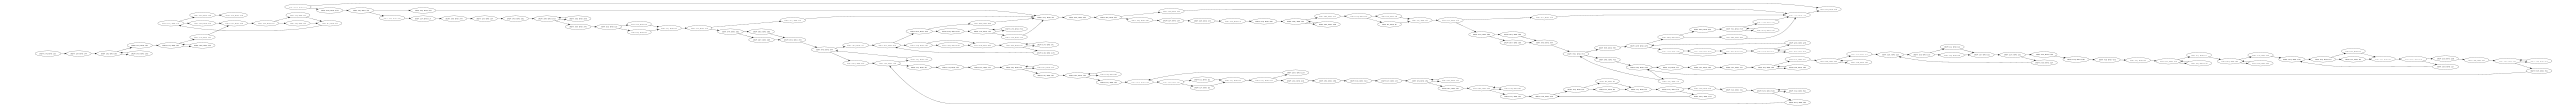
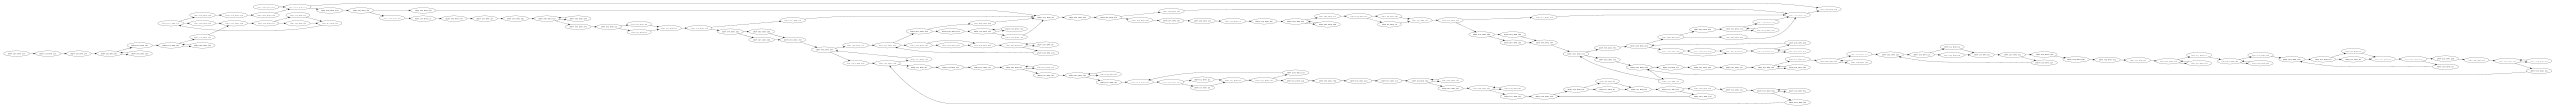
none -> (266, 7)
none -> (266, 15)
none -> (17, 54)
